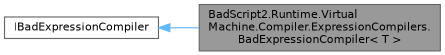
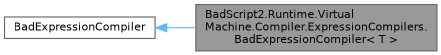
(82, 28) -> (80, 28)
